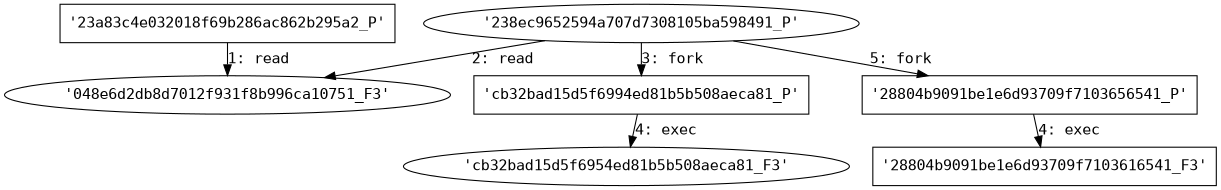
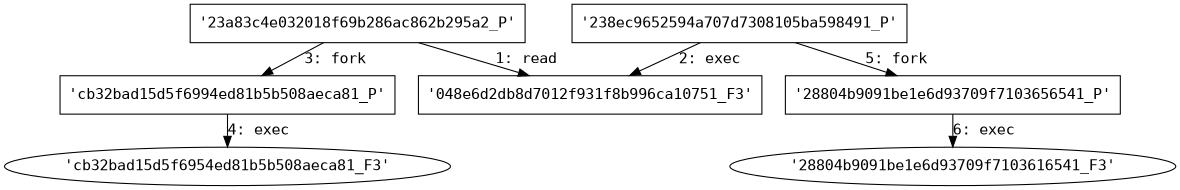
(641, 23) -> (739, 23)
(641, 54) -> (298, 57)
(503, 59) -> (710, 59)
(227, 95) -> (590, 95)
(1069, 131) -> (984, 131)
(1045, 166) -> (953, 166)
